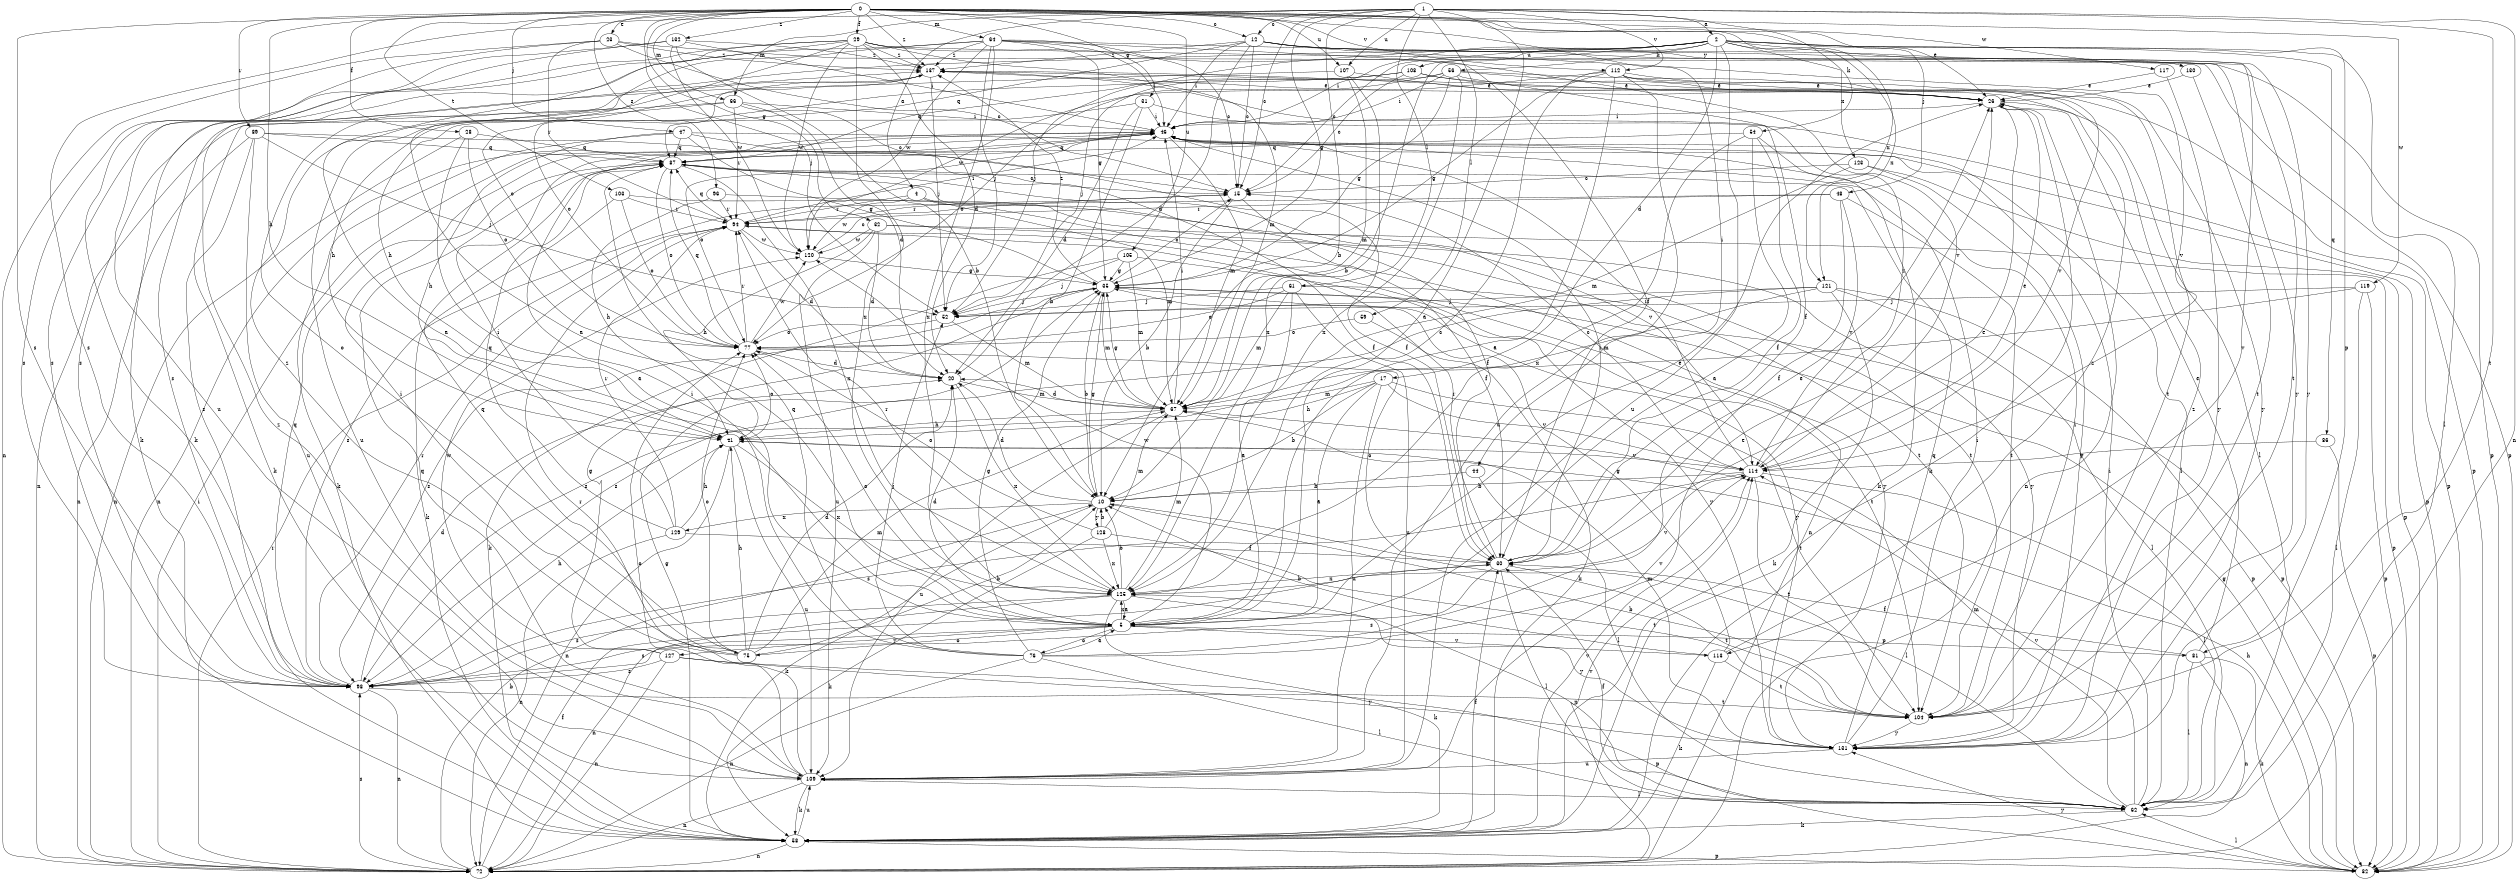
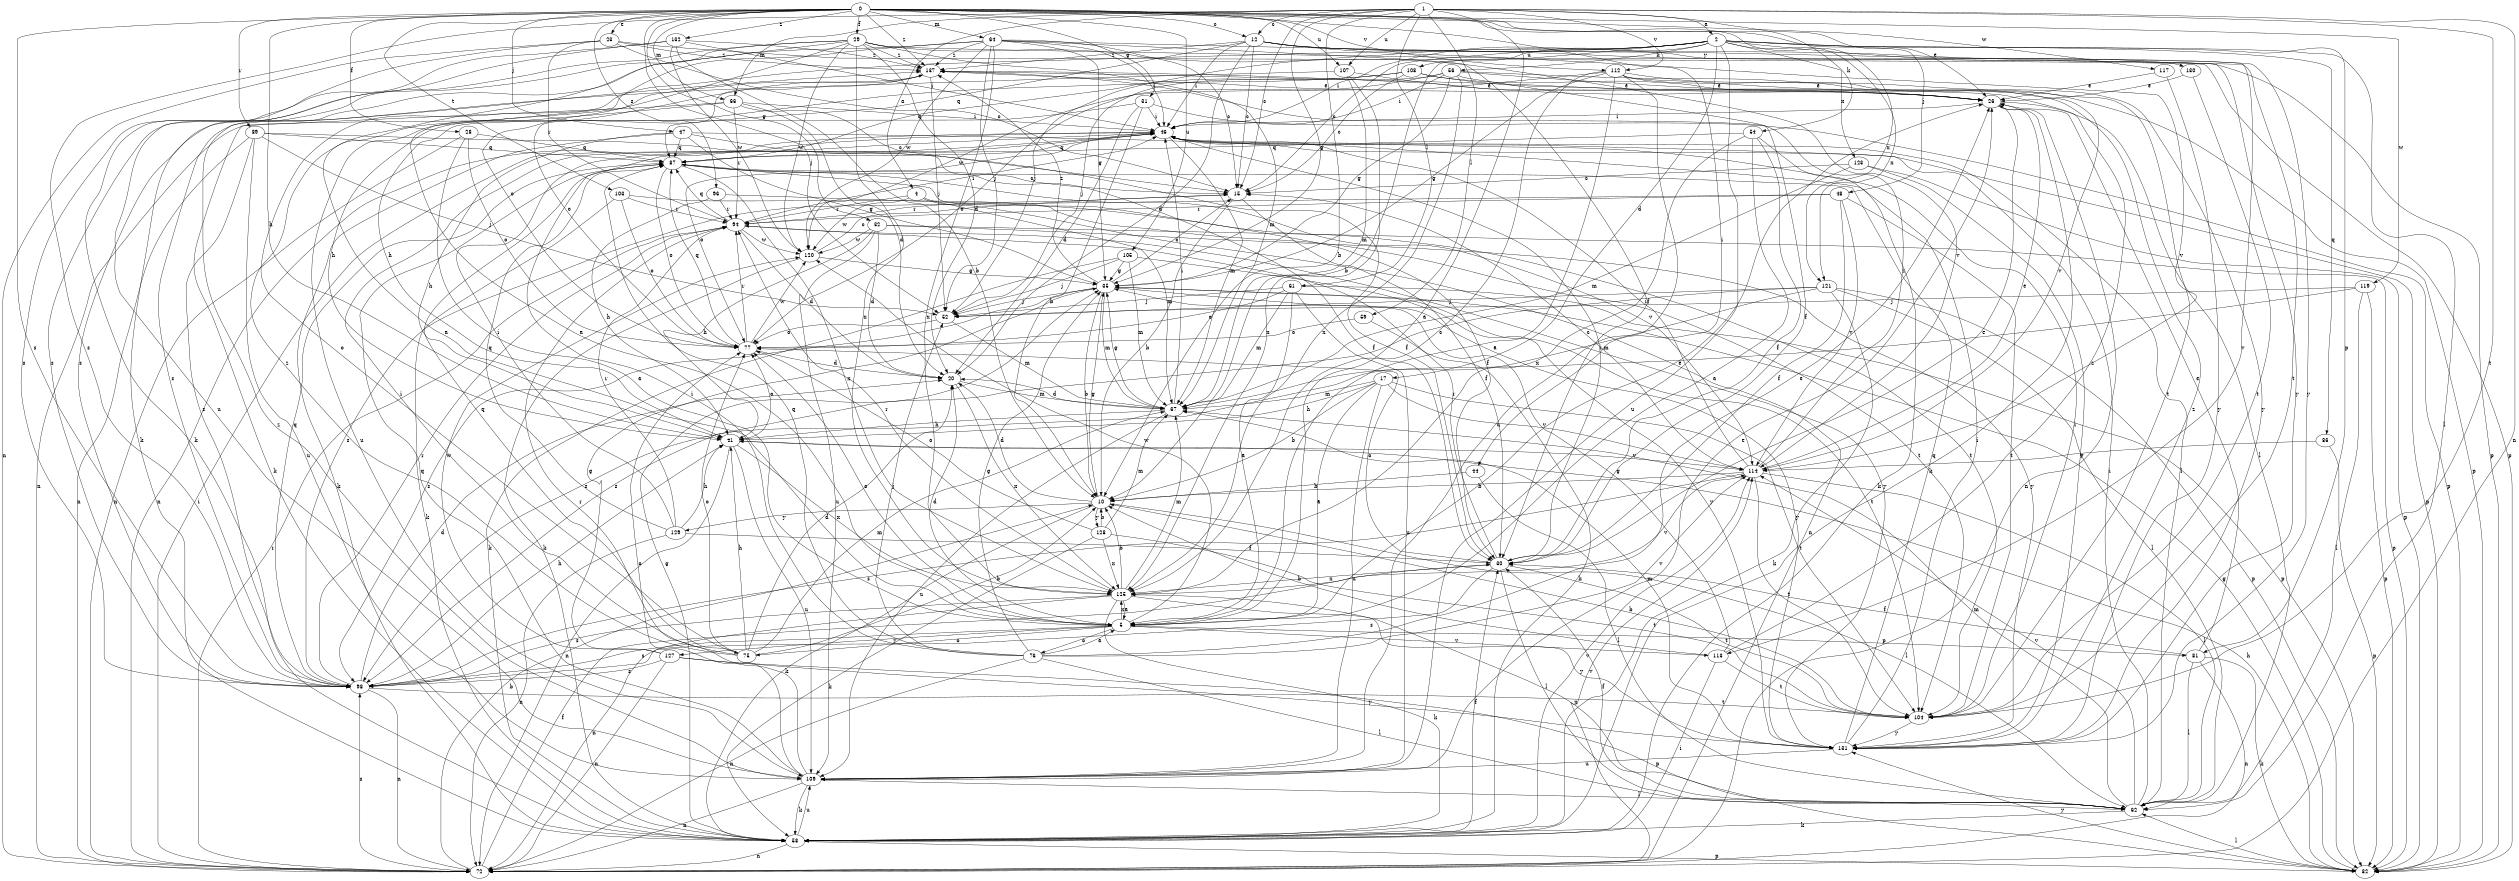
(784, 518) -> (784, 518)
none -> (532, 533)
(1681, 749) -> (1681, 749)
